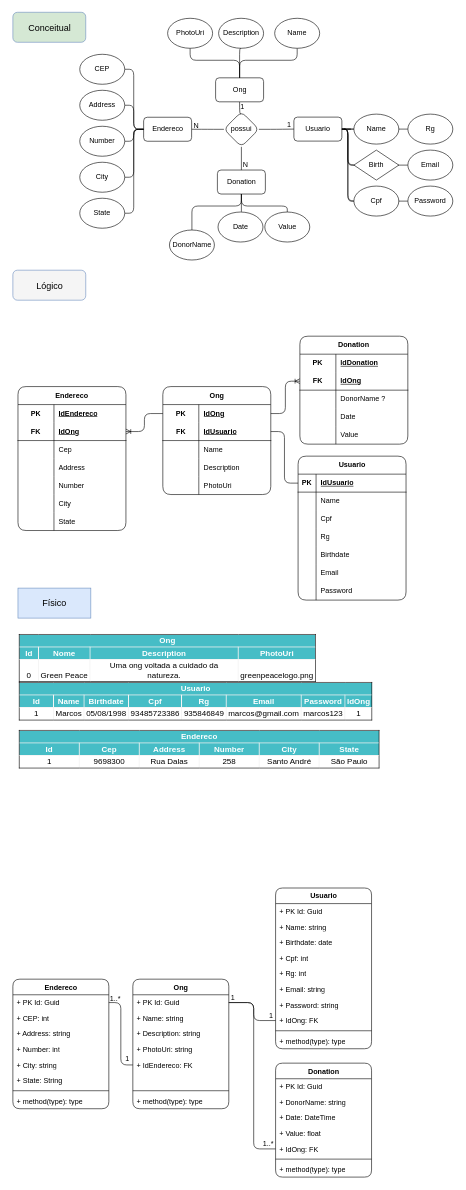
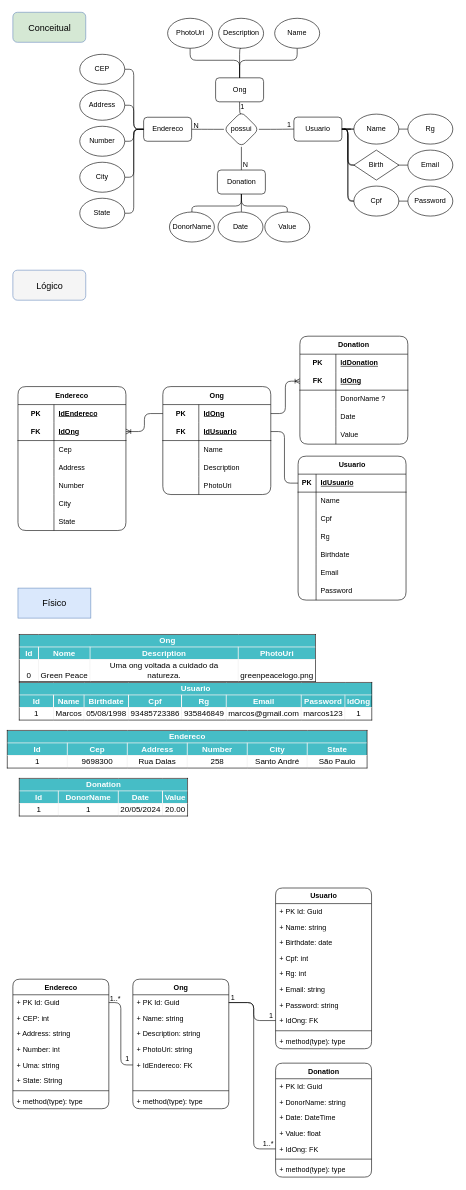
(192, 245) -> (192, 227)
(198, 747) -> (186, 747)
none -> (105, 795)
(40, 1066) -> (39, 1066)
